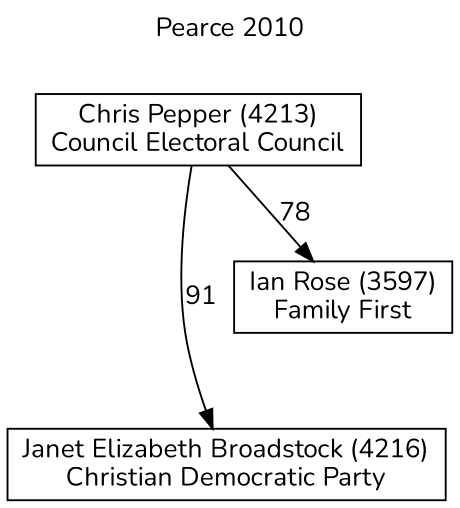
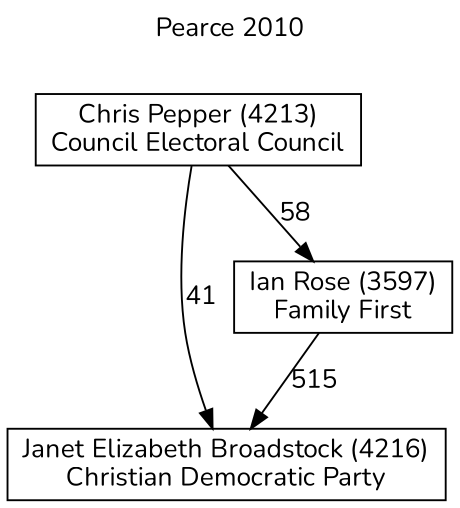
(295, 213) -> (295, 213)
(201, 297) -> (201, 297)
none -> (290, 373)
